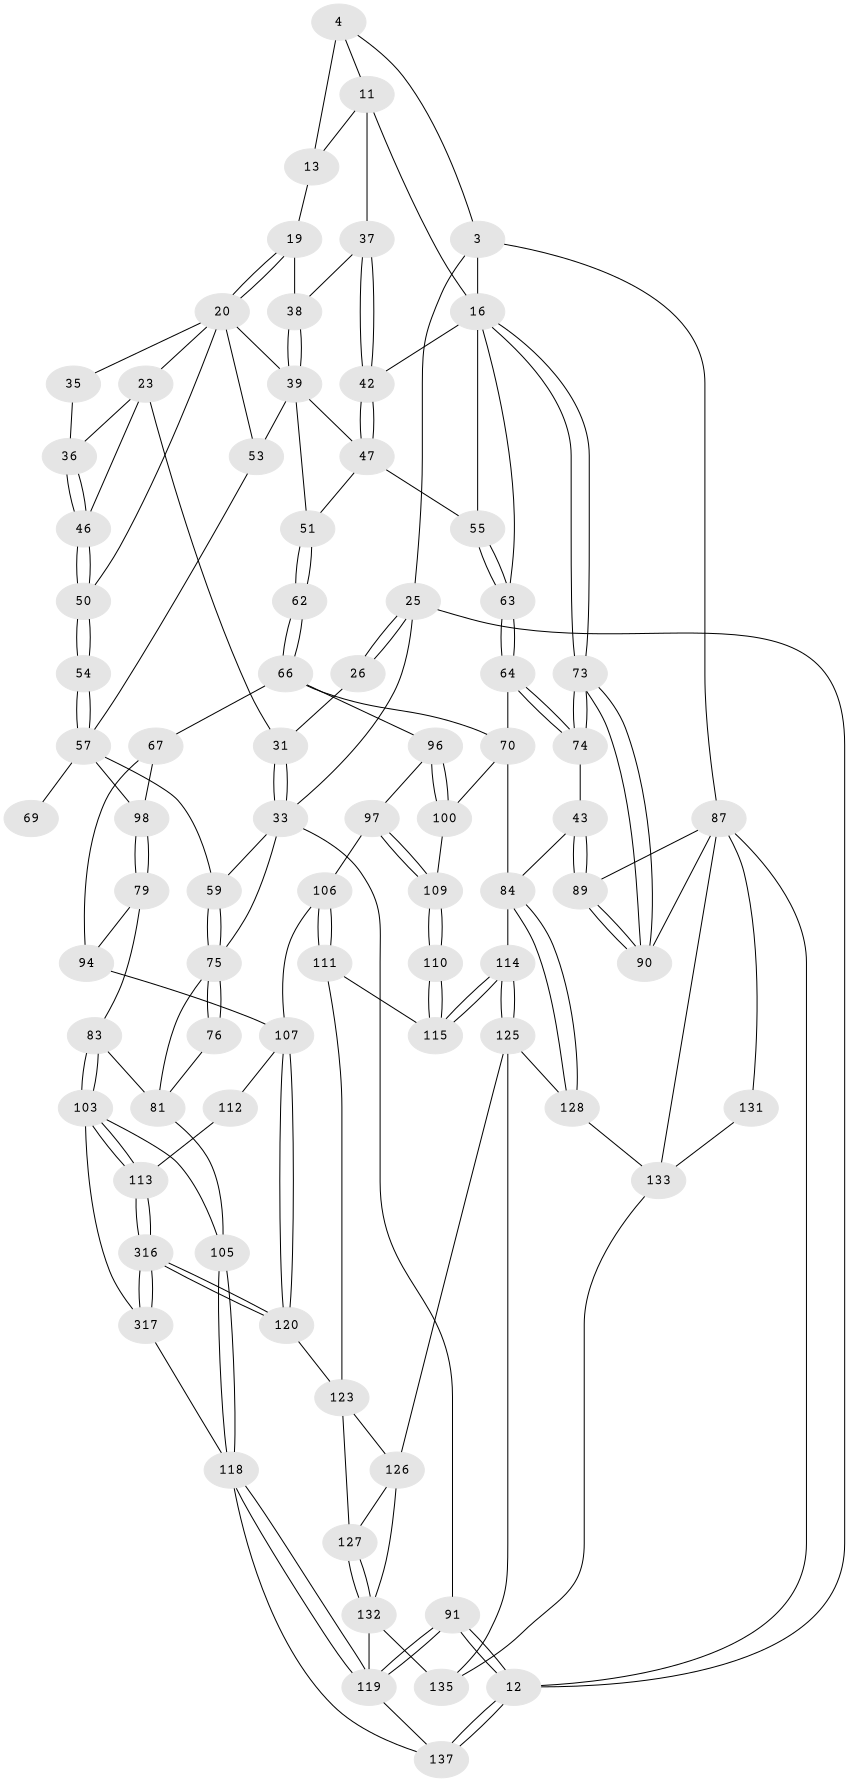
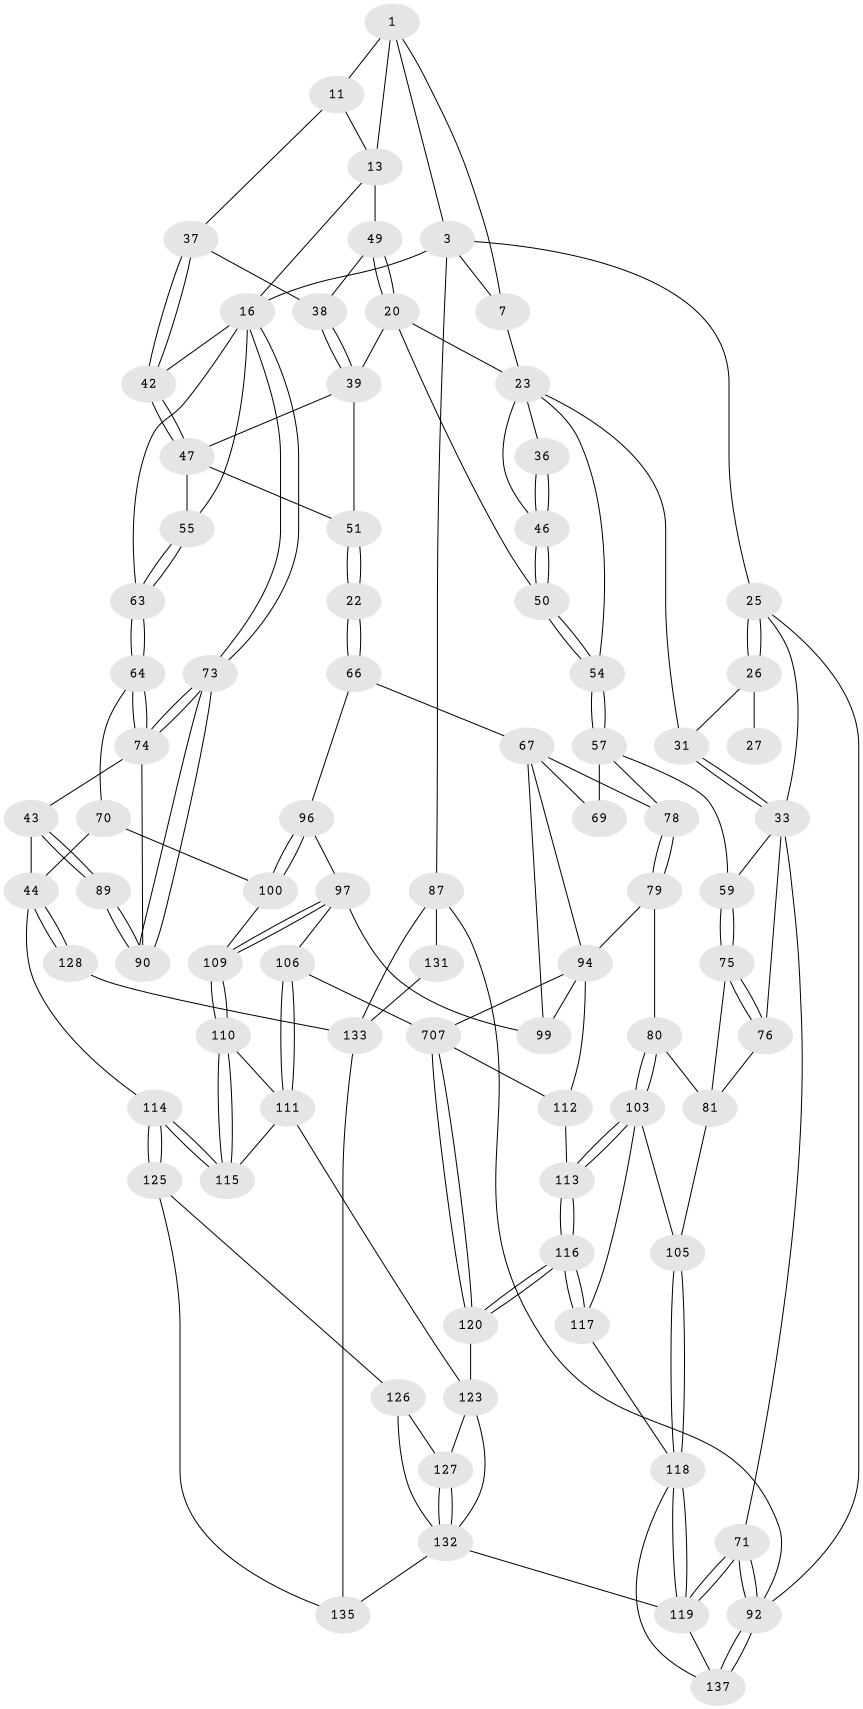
(339, 22) -> (392, 22)
(415, 206) -> (311, 239)
(295, 239) -> (375, 239)
none -> (503, 312)
(73, 384) -> none
(256, 457) -> none
none -> (600, 518)
(300, 601) -> (354, 601)
(397, 710) -> none
none -> (754, 746)
none -> (563, 782)
(142, 819) -> (672, 819)
(657, 851) -> none
(508, 891) -> (31, 891)
(682, 891) -> (142, 855)
(257, 894) -> (774, 927)
(95, 1036) -> (655, 1036)
(287, 1036) -> (433, 1036)
none -> (544, 1036)
none -> (583, 1036)
none -> (255, 1072)
(540, 1072) -> none
(146, 1253) -> (567, 1253)
(146, 1325) -> (582, 1325)
(370, 1434) -> (484, 1474)
(452, 1615) -> (742, 1543)
(514, 1687) -> (754, 1615)
